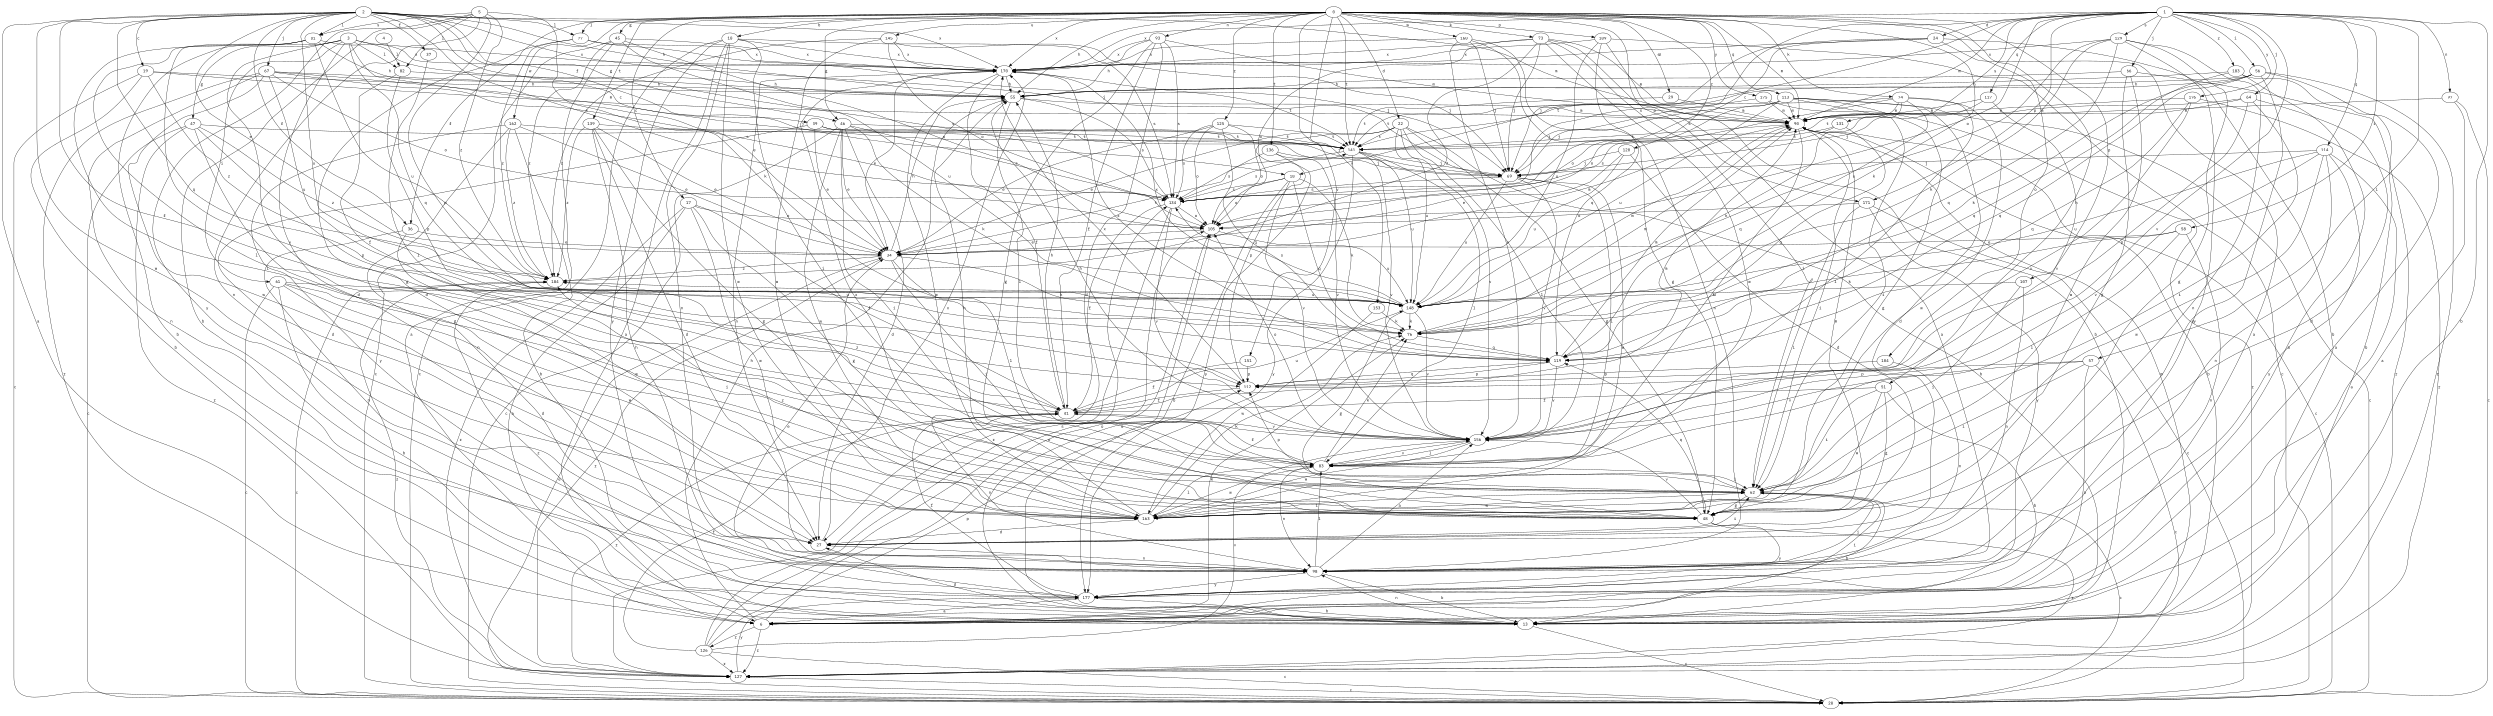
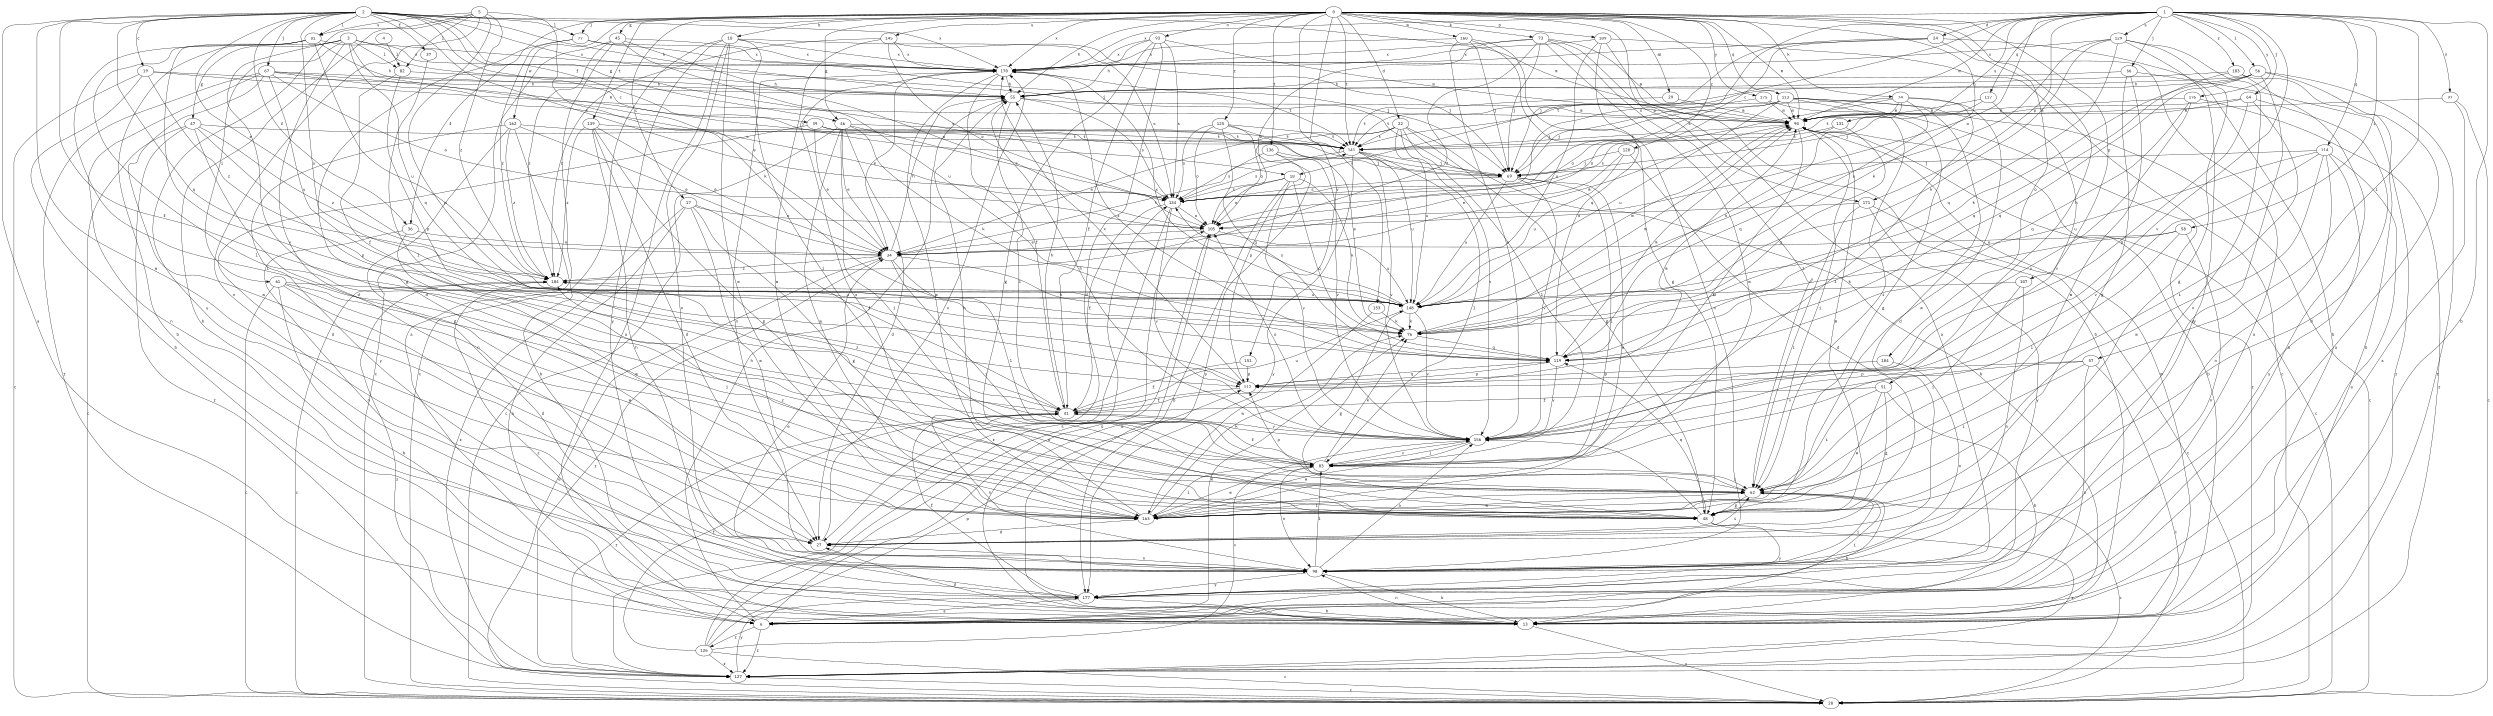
(1055, 164) -> (1352, 216)
